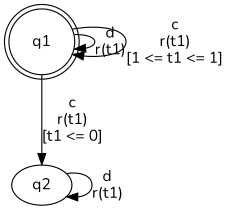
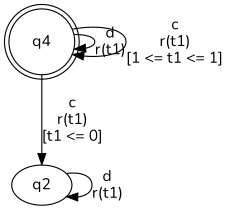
(42, 42) -> (42, 42)
